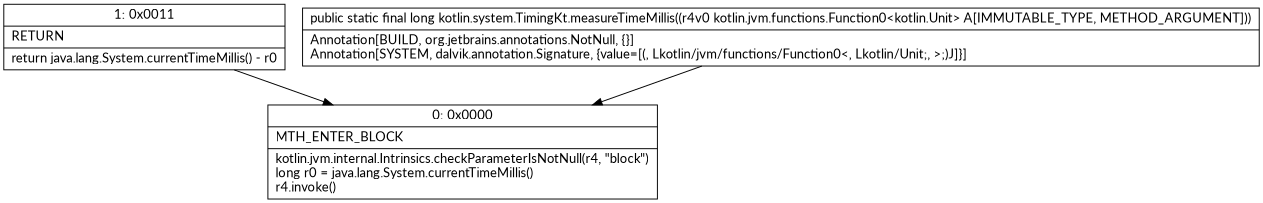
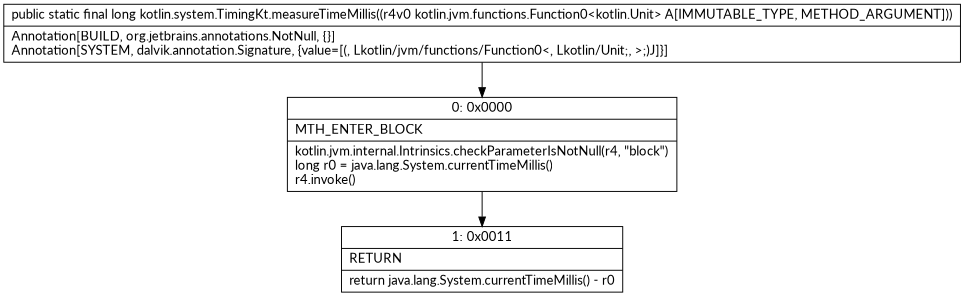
(279, 86) -> (482, 204)
